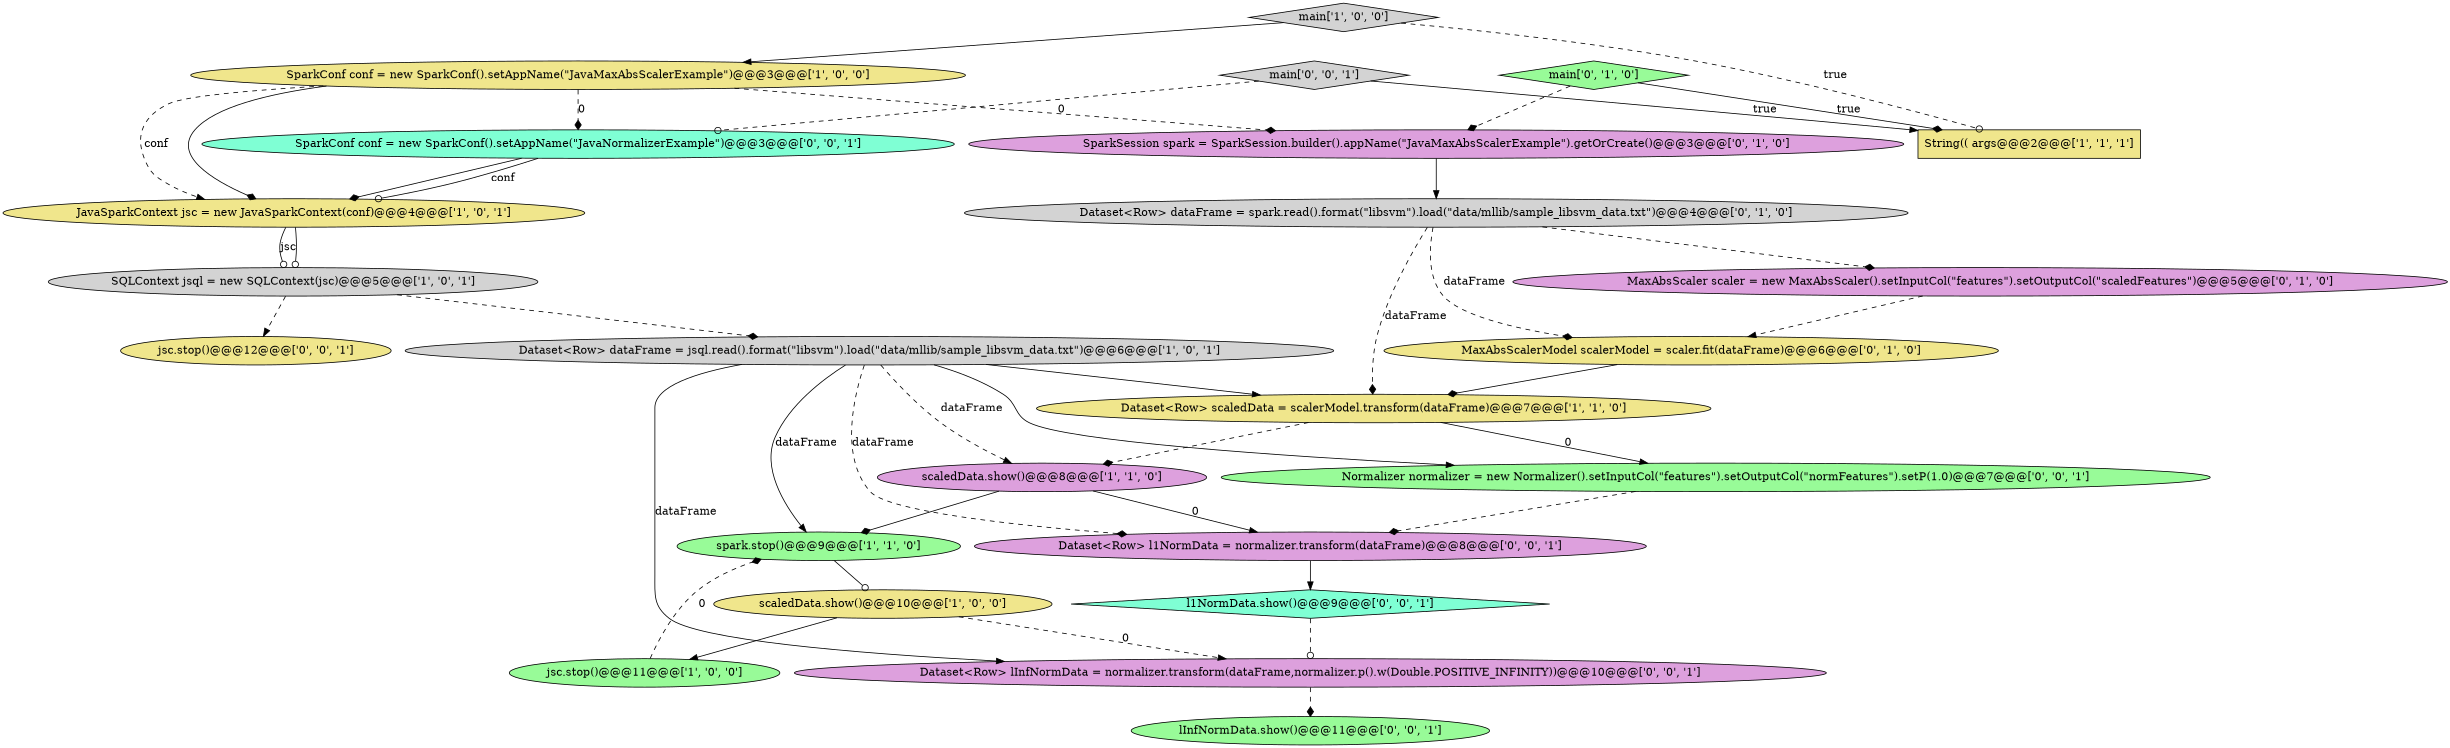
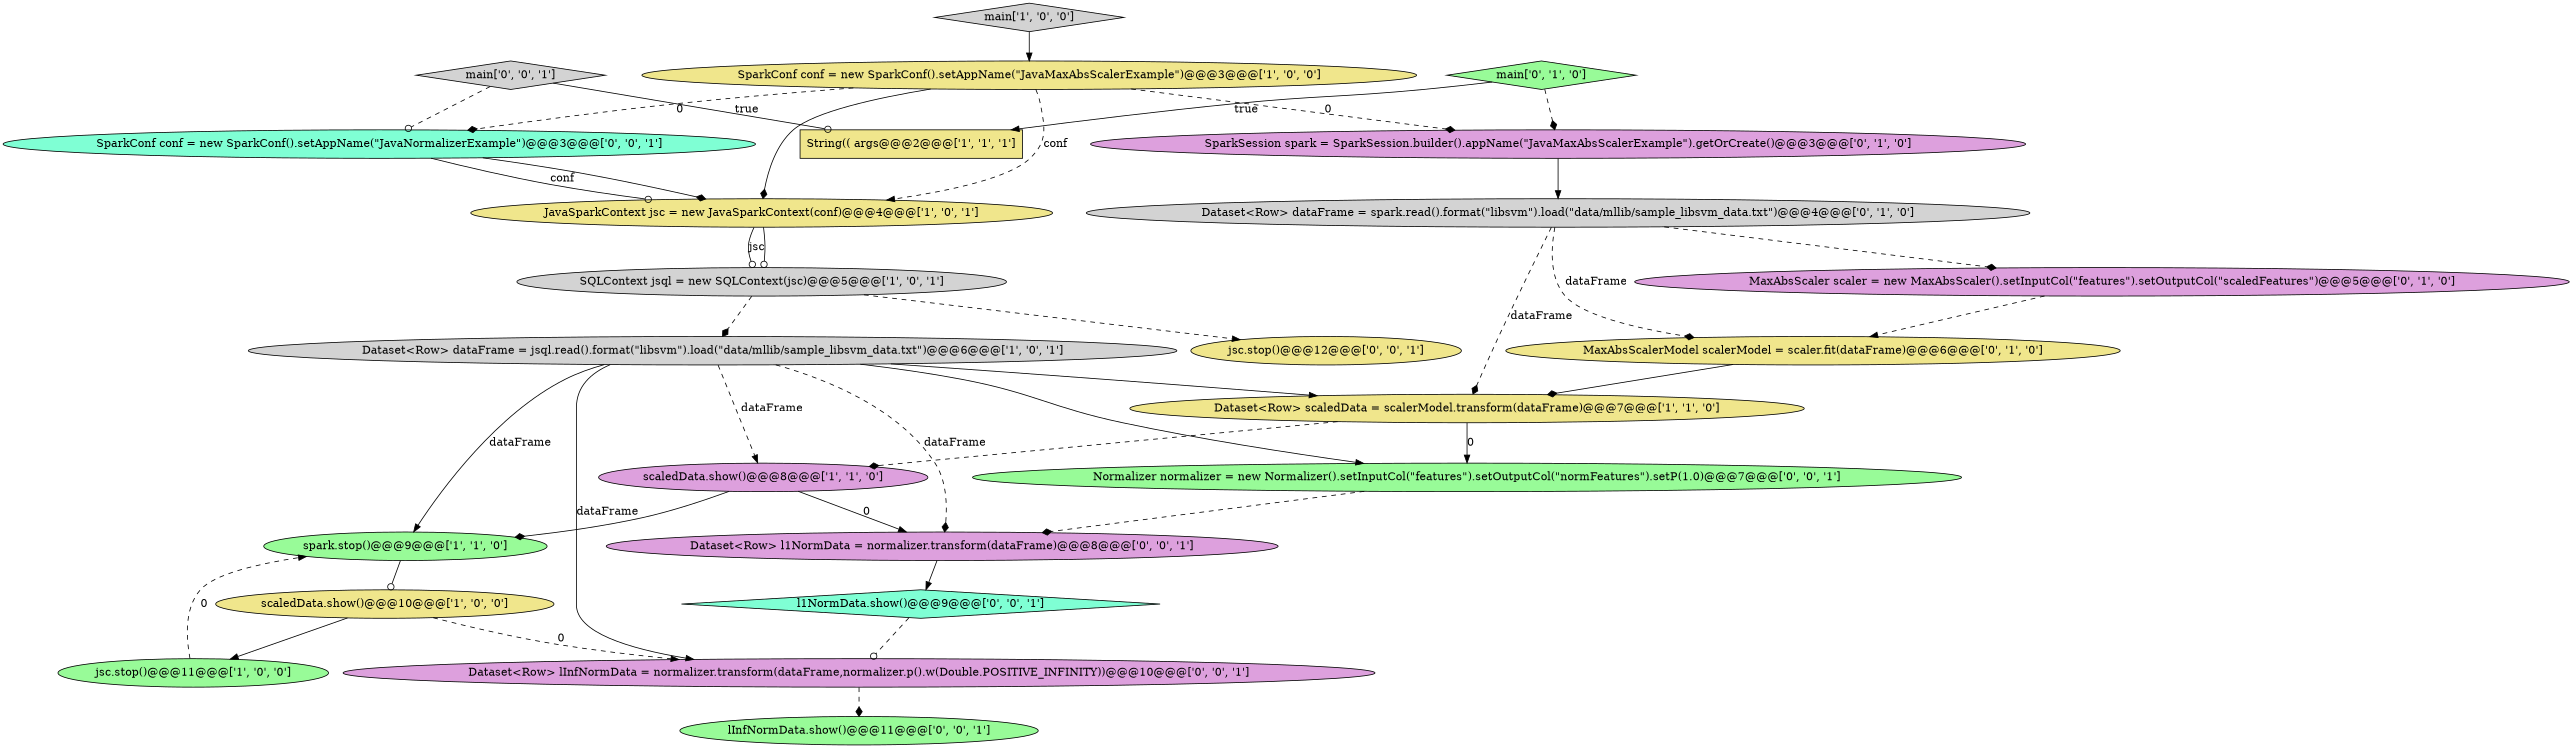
(1691, 60) -> none
(1640, 105) -> (696, 107)
(1785, 106) -> (1267, 101)
(689, 598) -> (214, 580)
